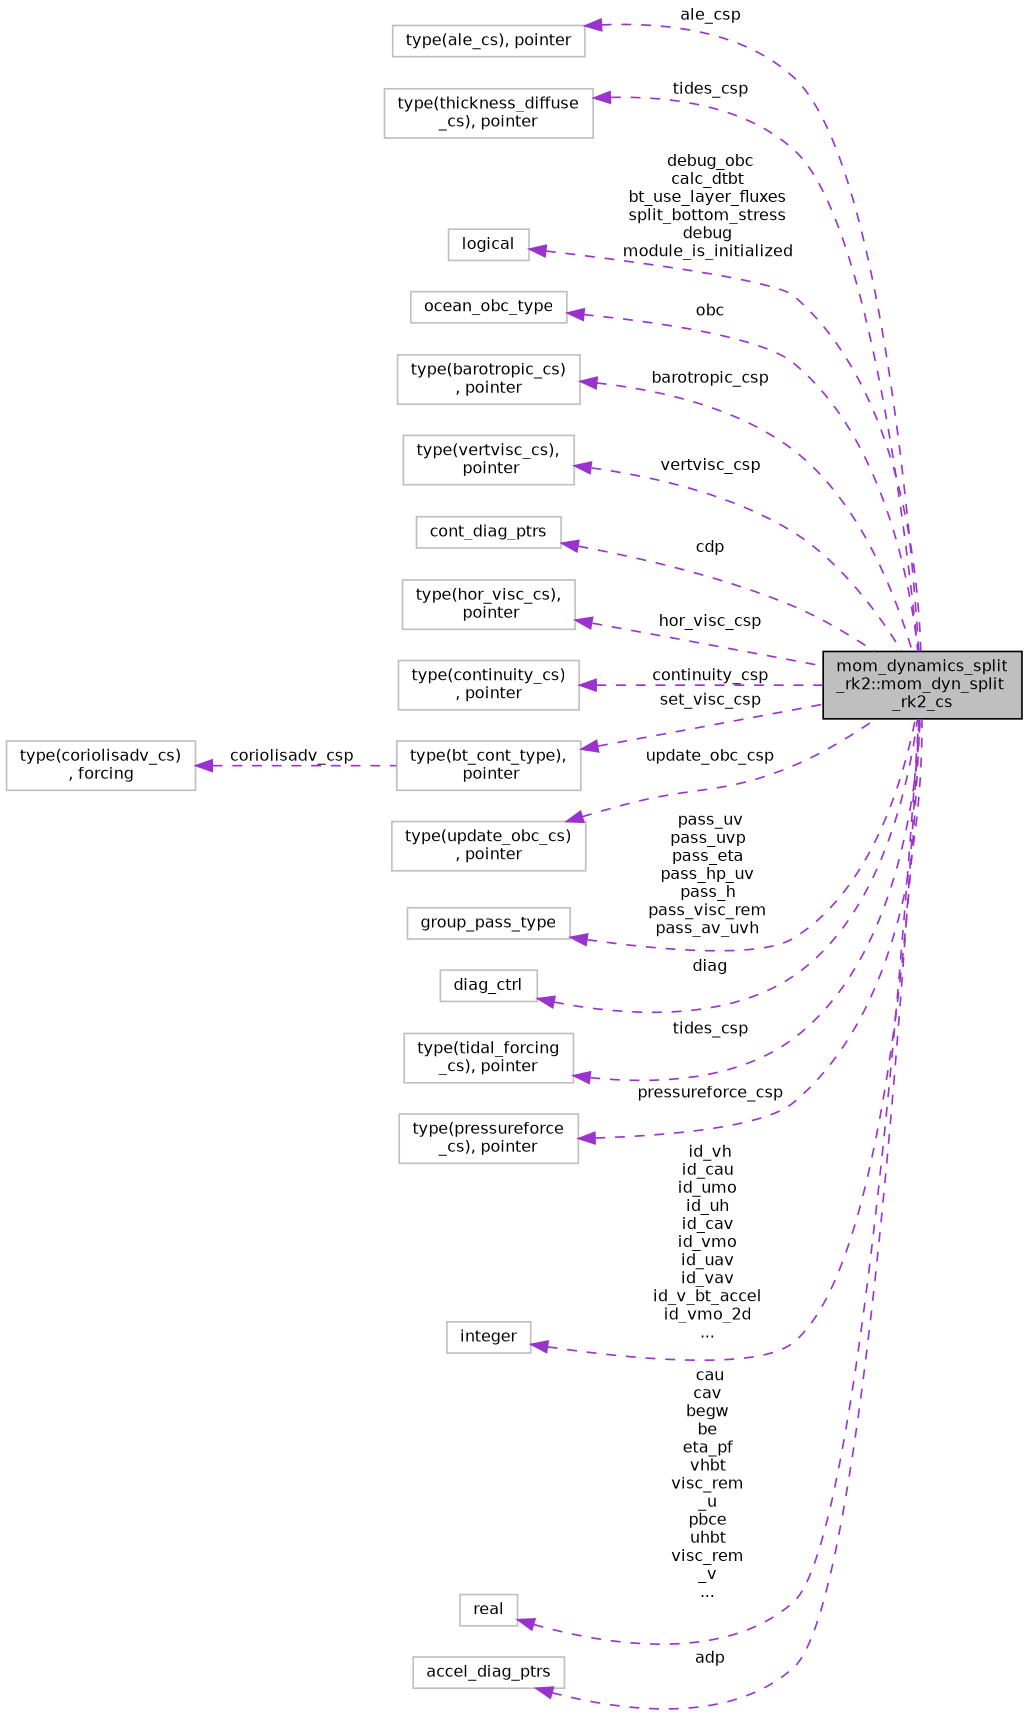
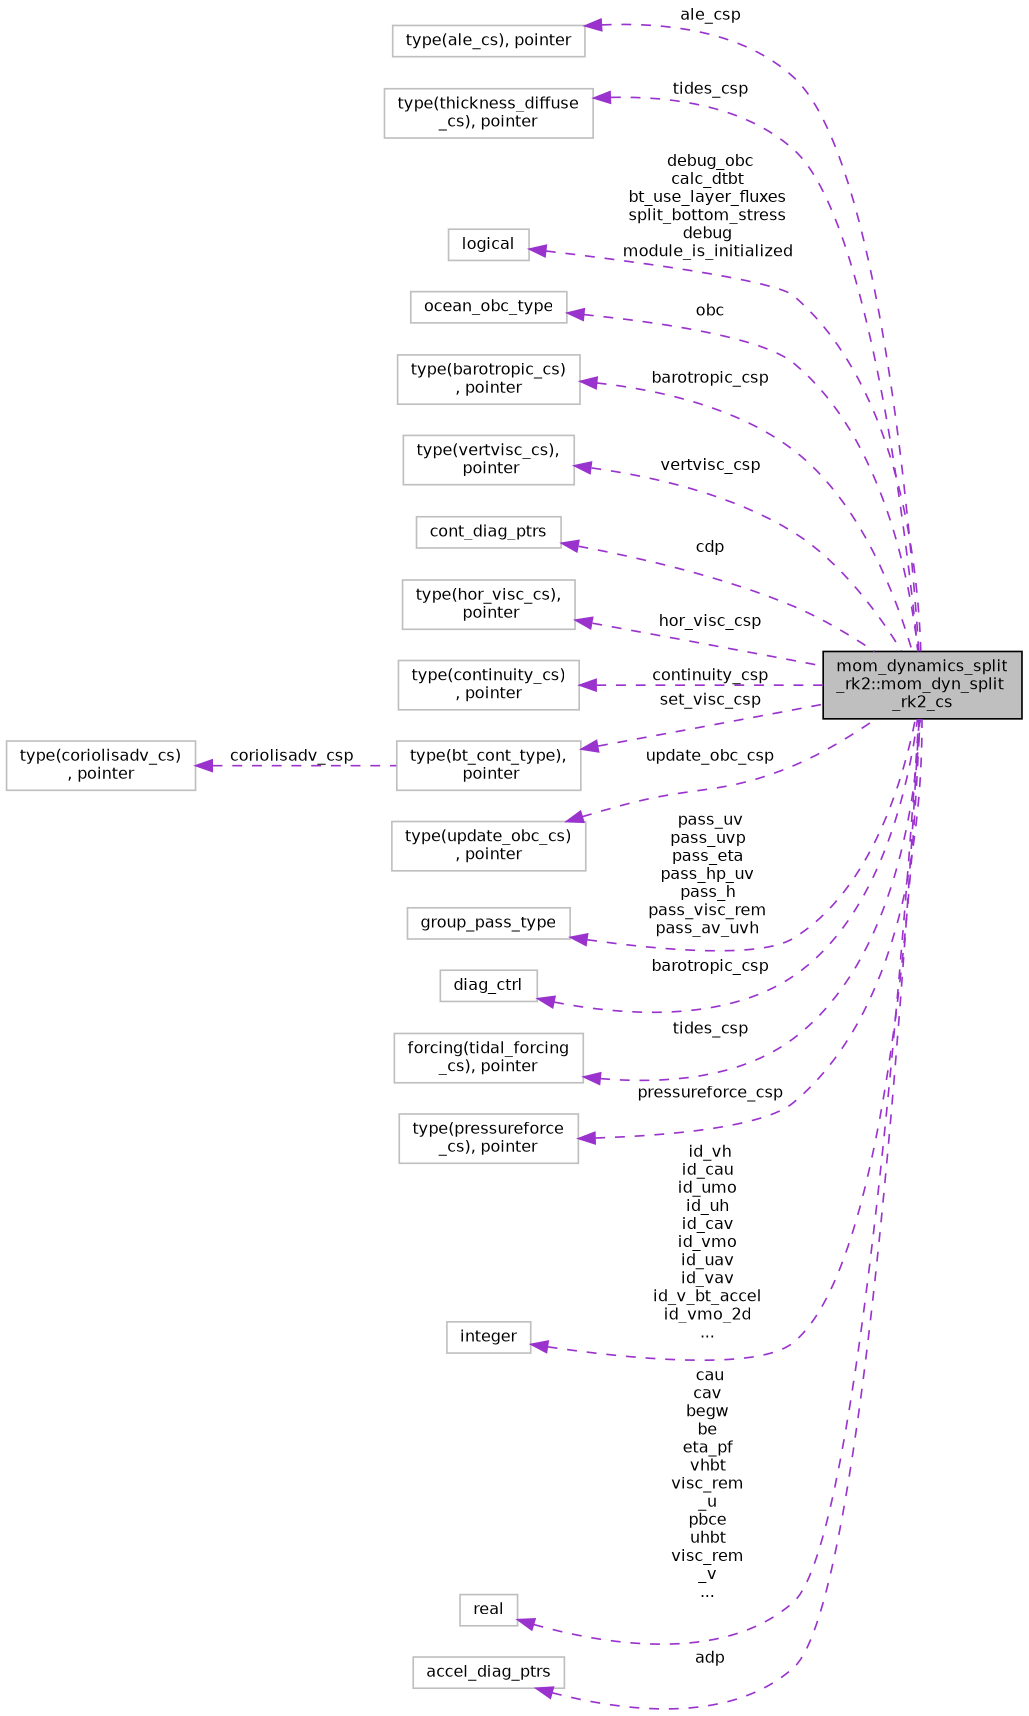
(101, 766) -> (101, 766)
(708, 967) -> (708, 967)
(489, 1058) -> (489, 1058)
